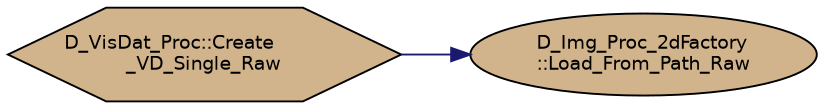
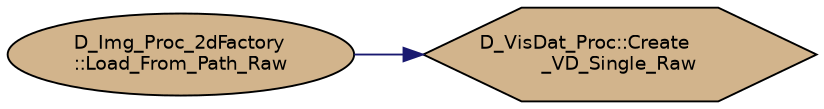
(426, 55) -> (379, 55)
